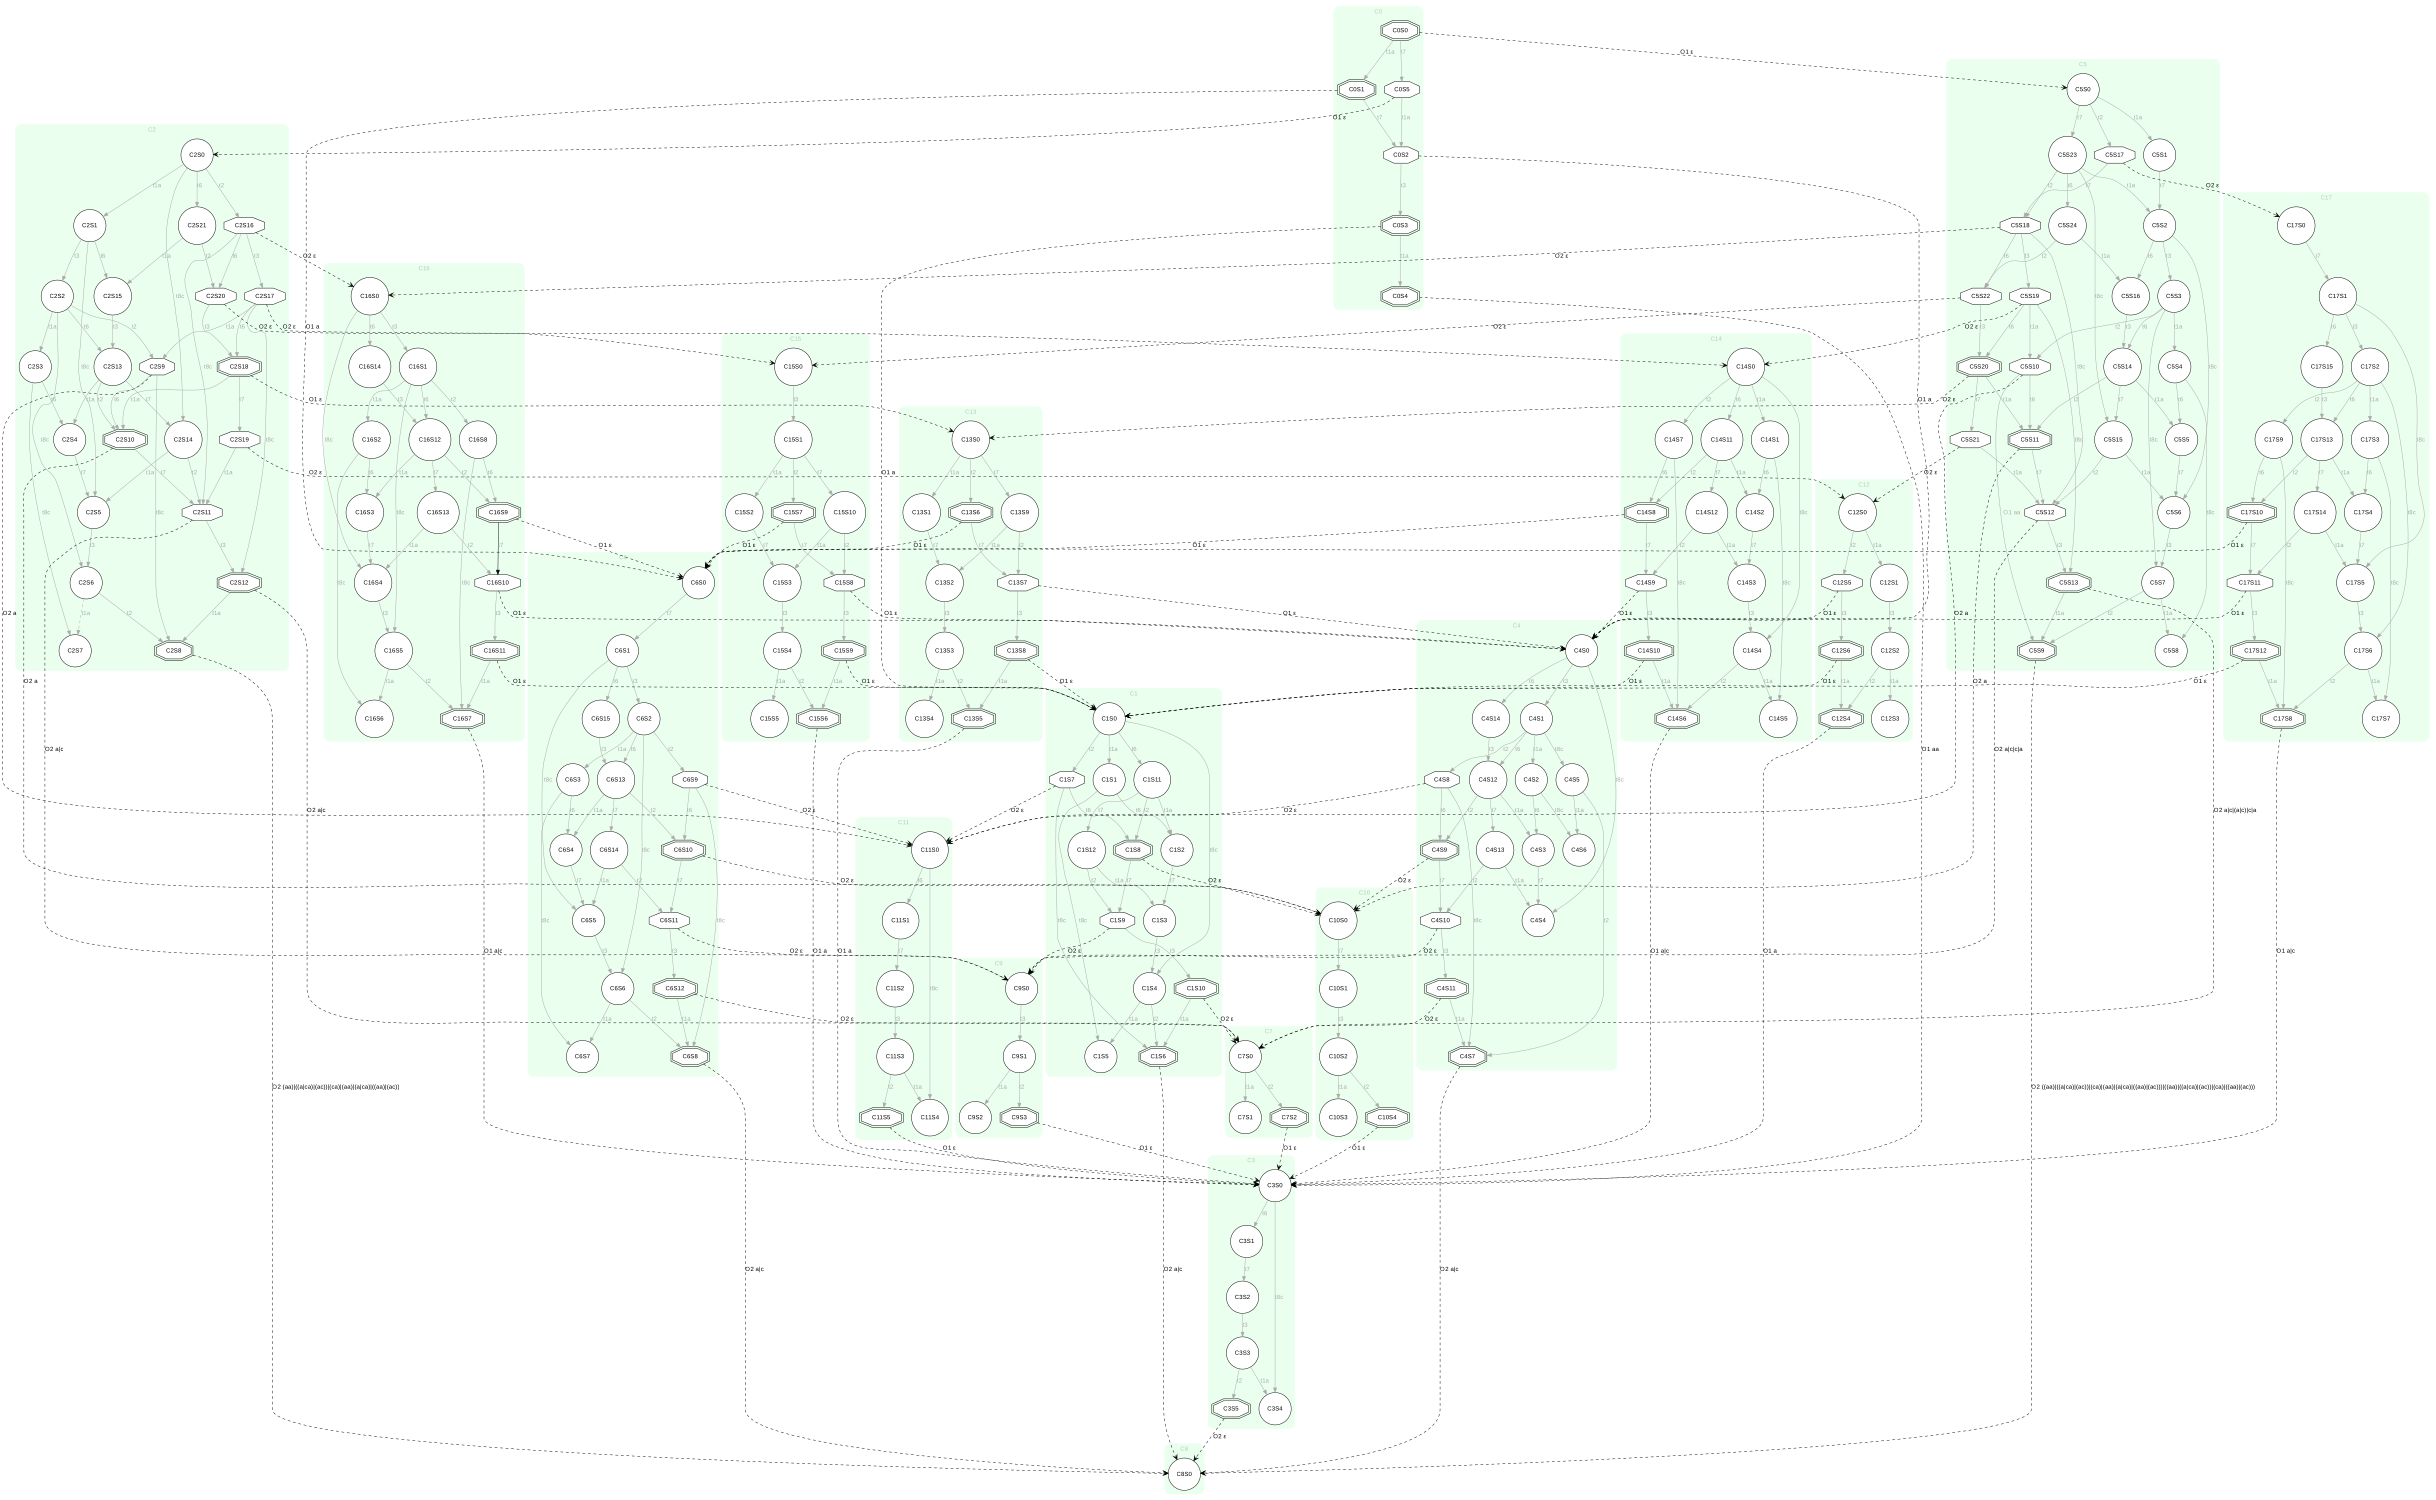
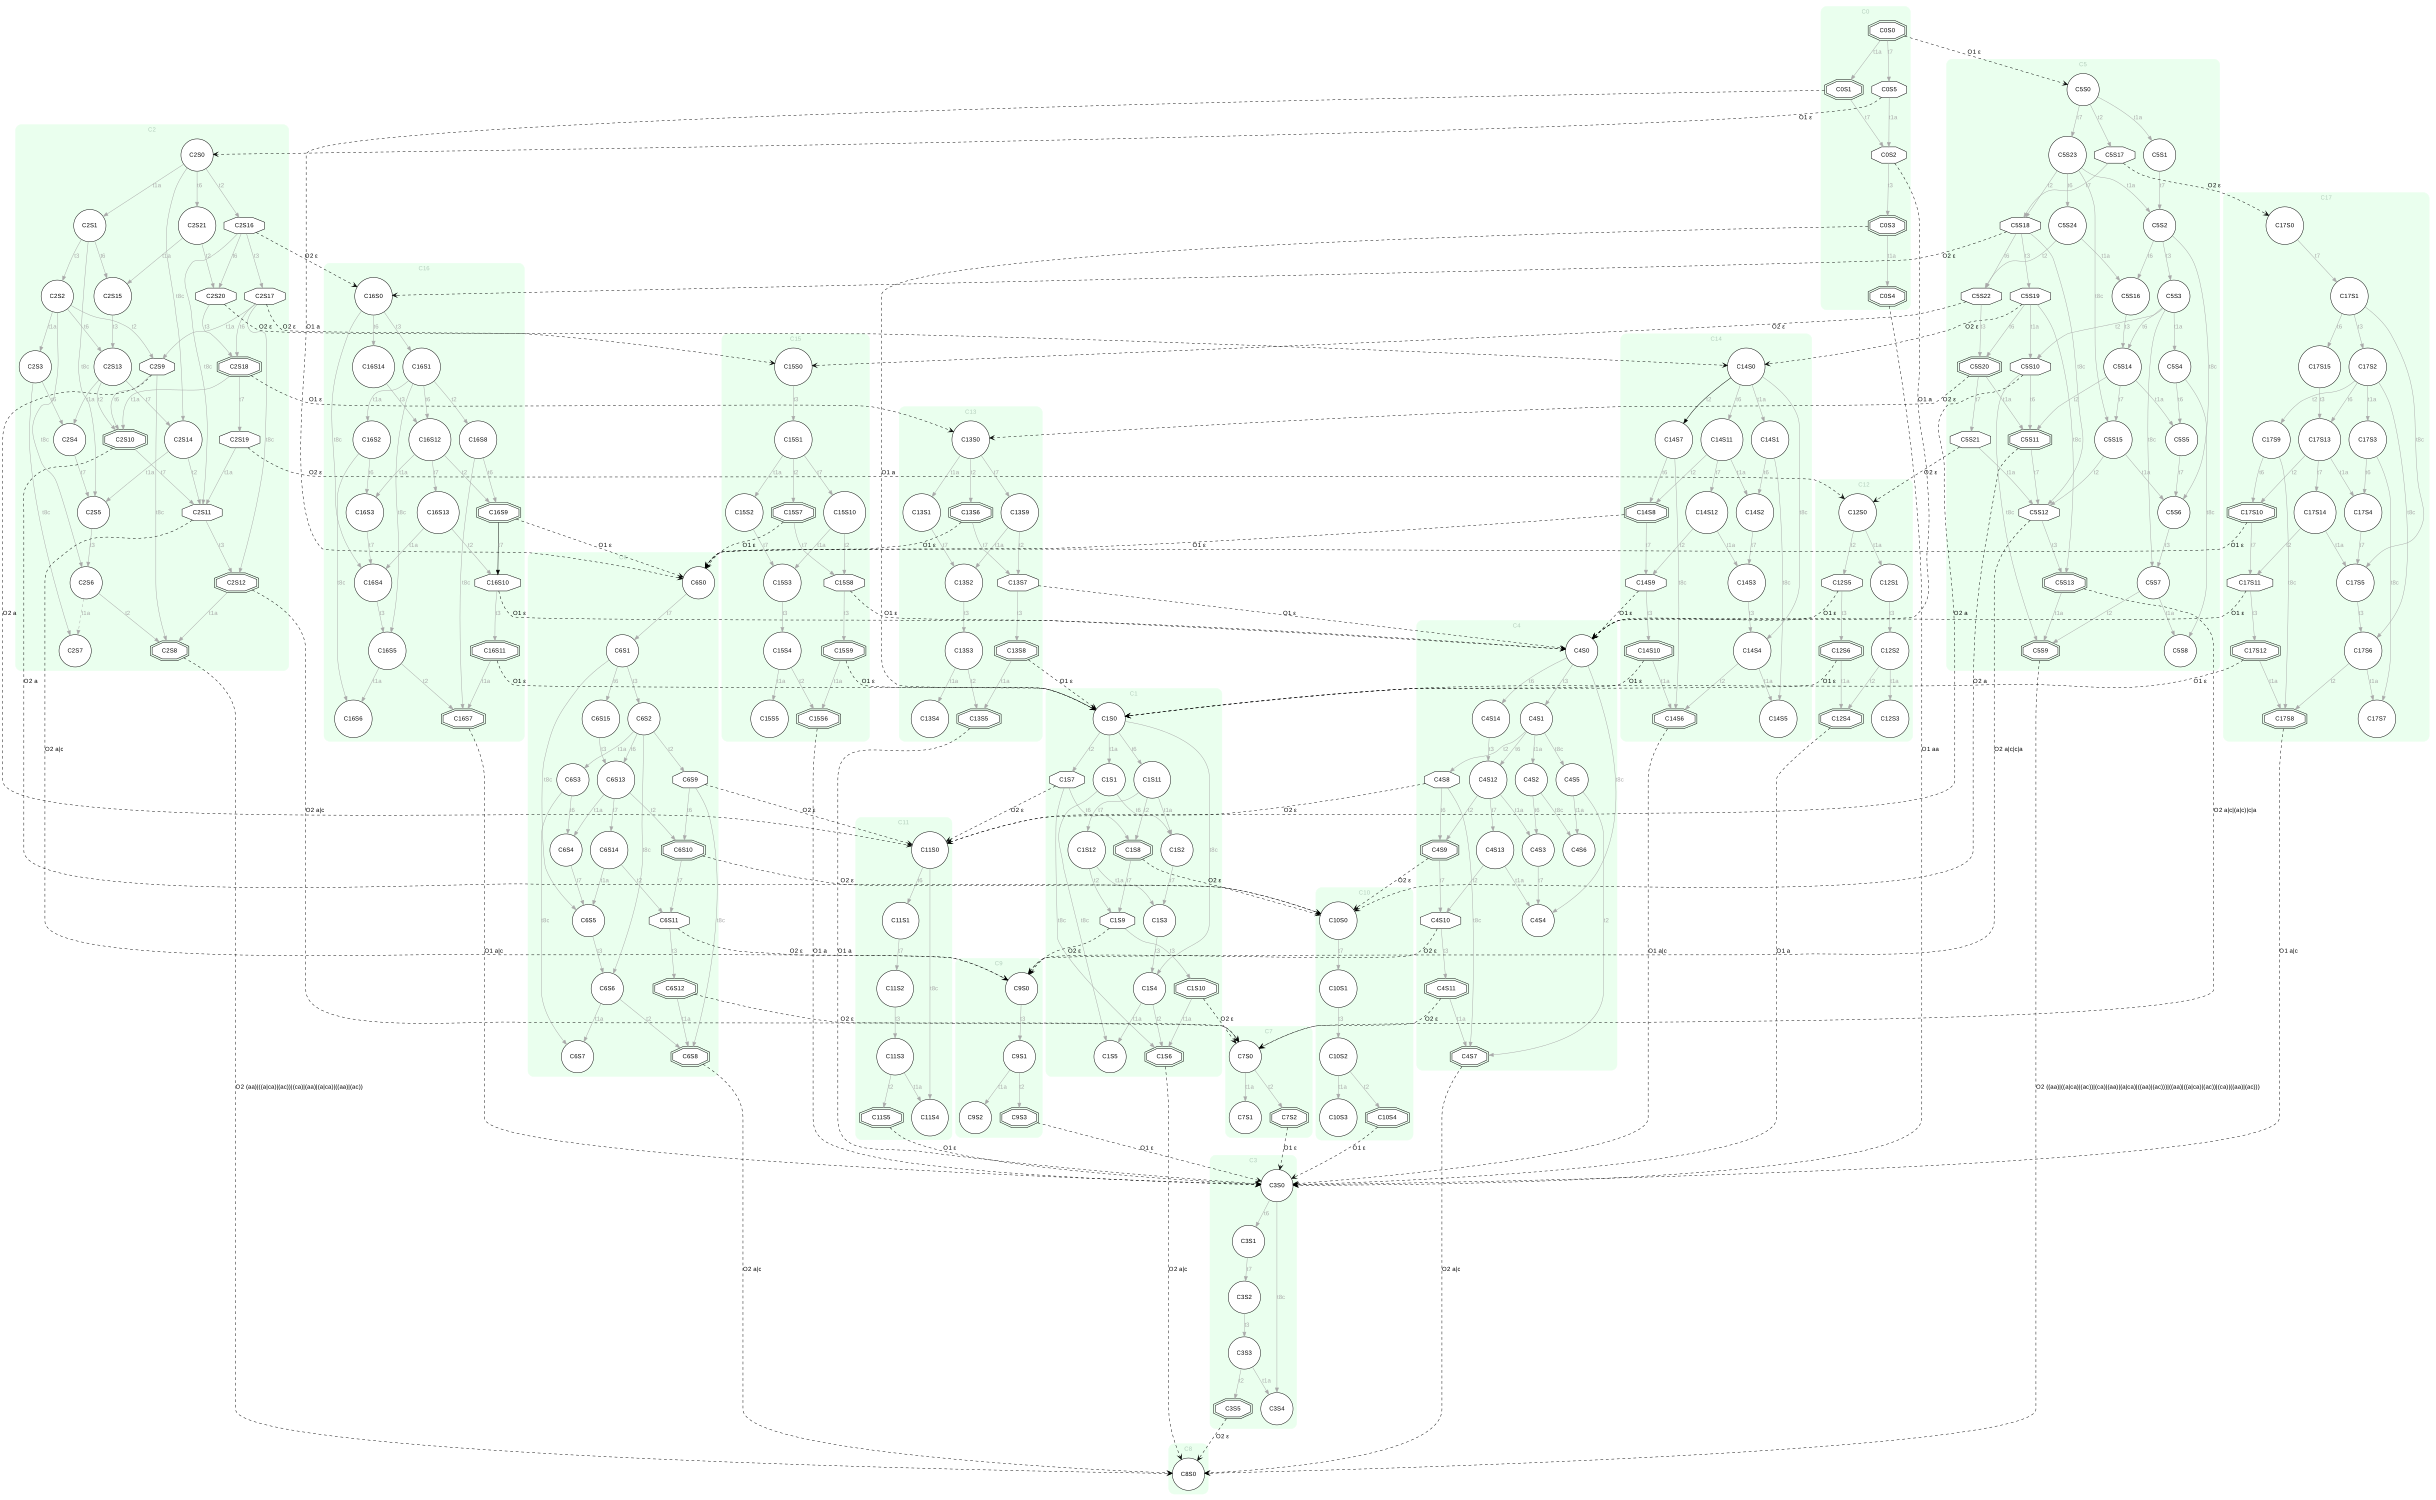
(1707, 397) -> (1707, 397)
(2012, 513) -> (2010, 513)
